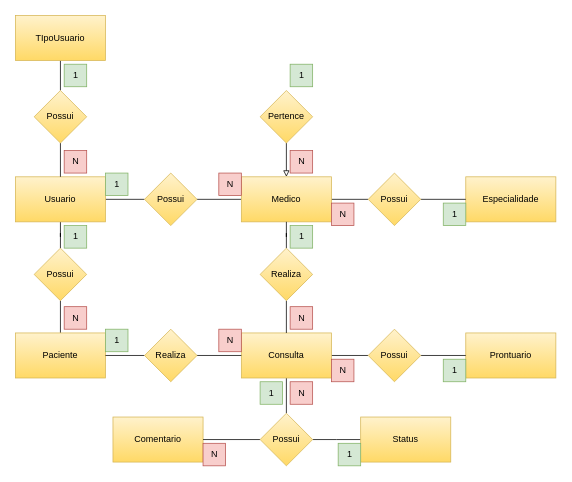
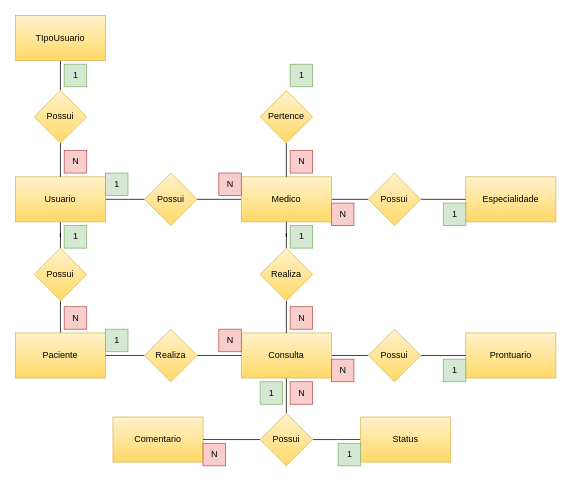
(286, 170) -> (286, 173)
